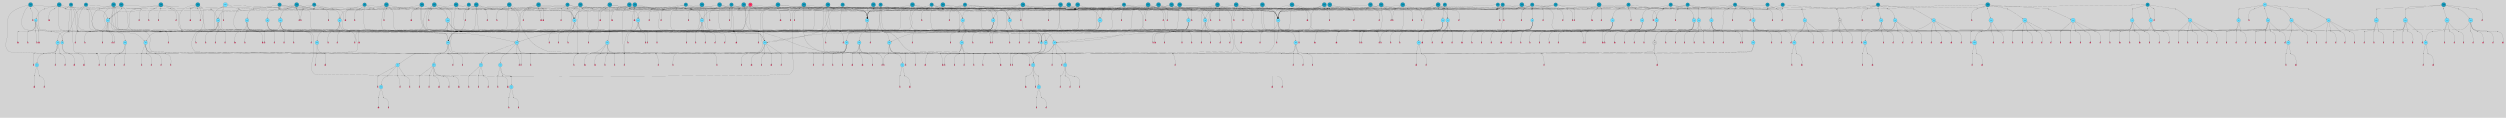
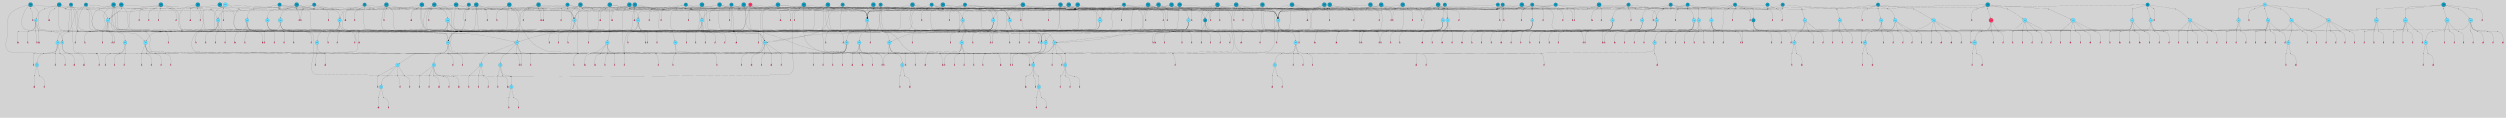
none -> (220, 5)
(1205, 20) -> (1205, 20)
(1753, 20) -> (1753, 20)
(1840, 20) -> (1840, 20)
(1991, 20) -> (1991, 20)
none -> (675, 43)
(1419, 43) -> none
(1655, 43) -> (1655, 43)
(1753, 43) -> none
none -> (1275, 65)
